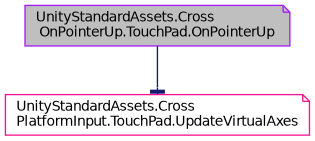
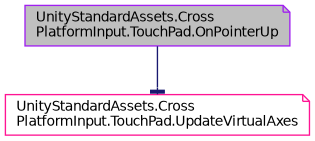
(157, 26) -> (157, 26)
